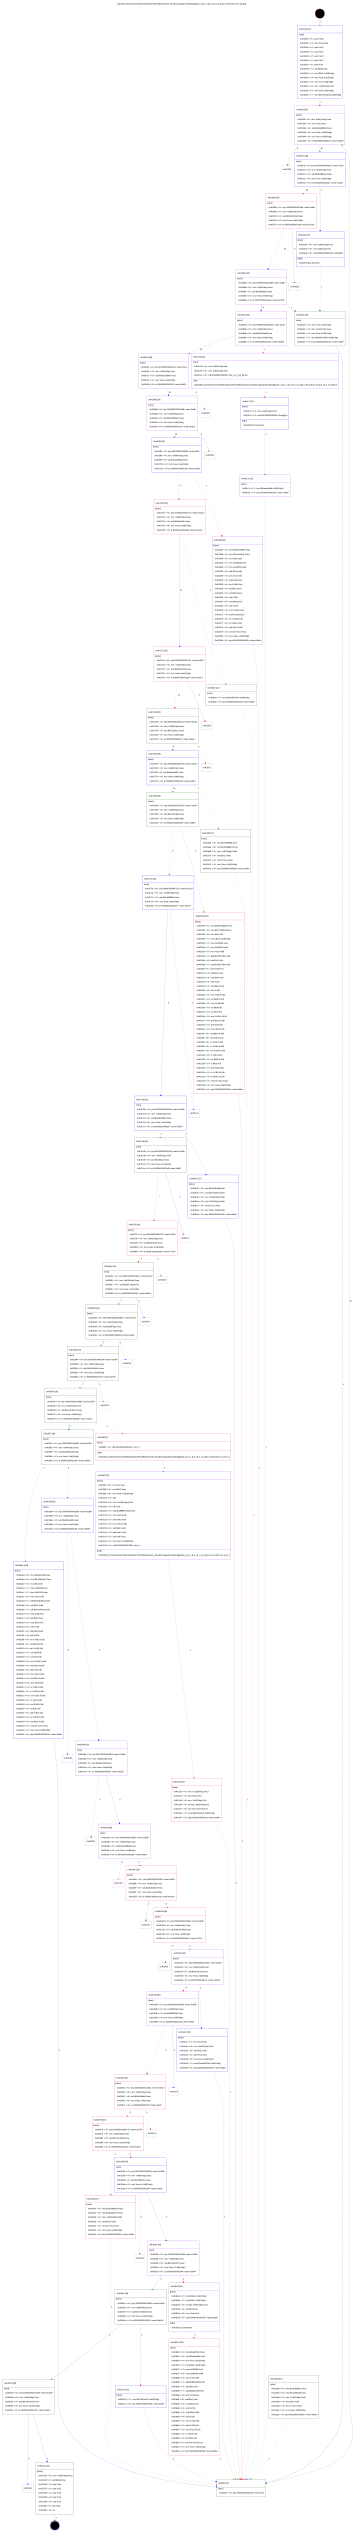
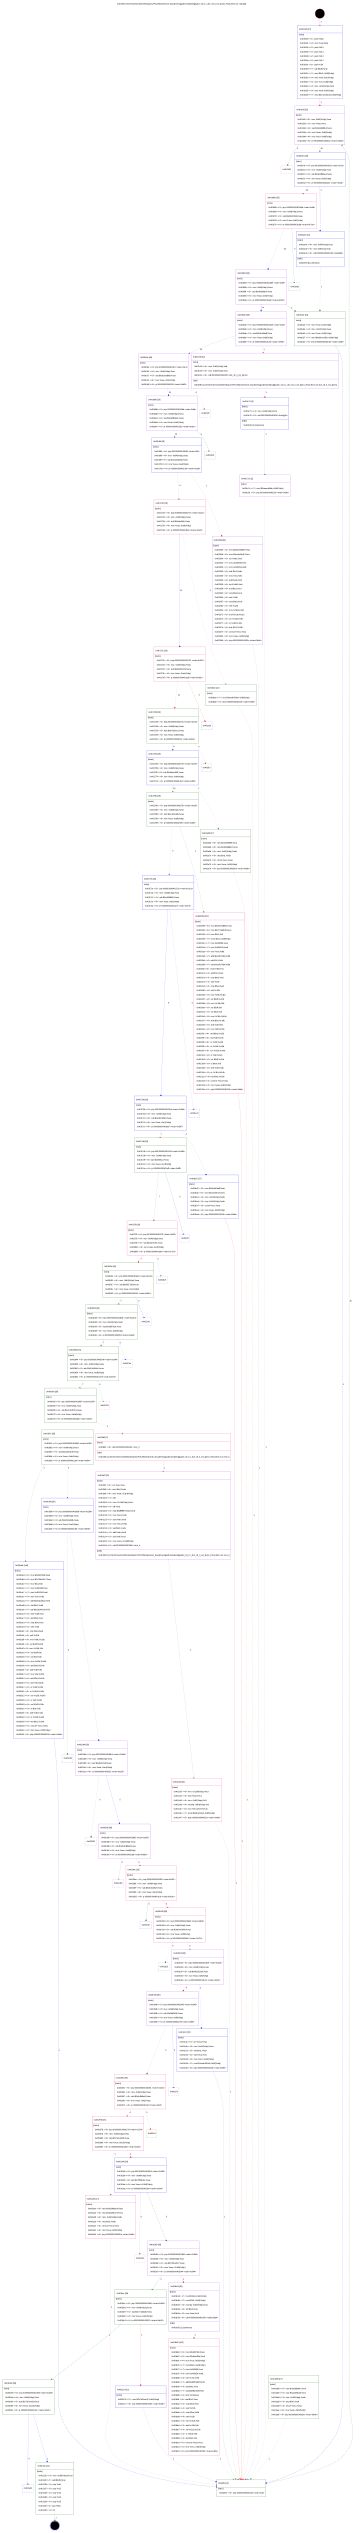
(69, 1426) -> none
